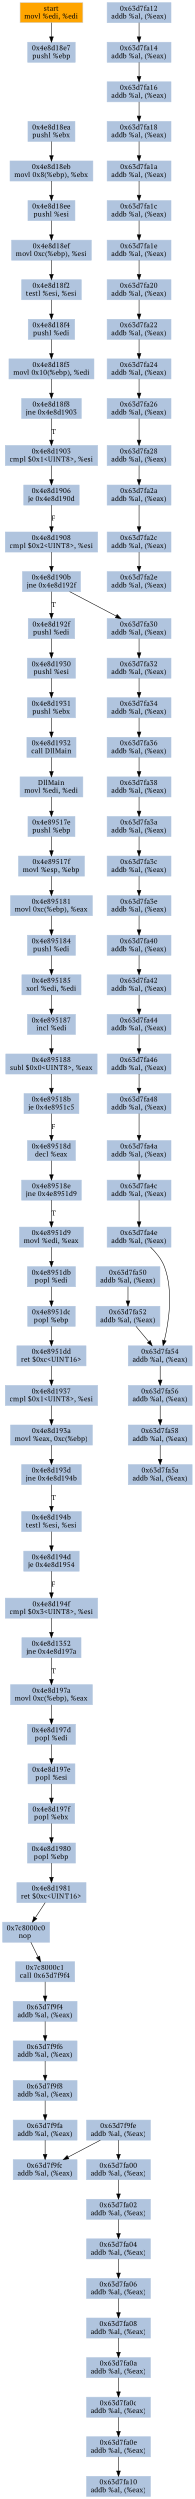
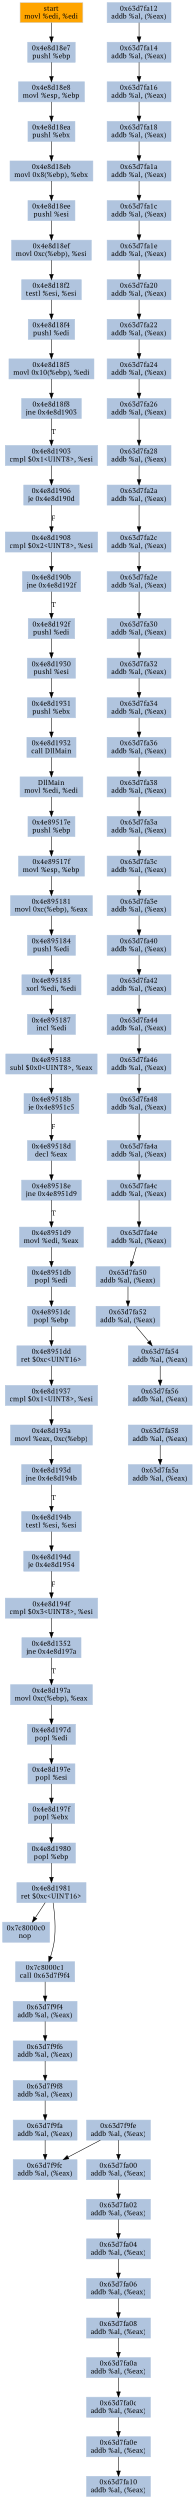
none -> (51, 92)
(93, 604) -> (139, 602)
(169, 1291) -> (134, 1254)
(160, 1413) -> none
(34, 1950) -> (55, 1930)
